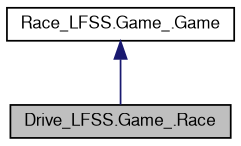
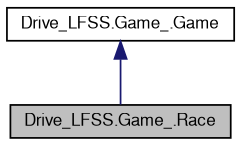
(121, 24) -> (121, 24)
